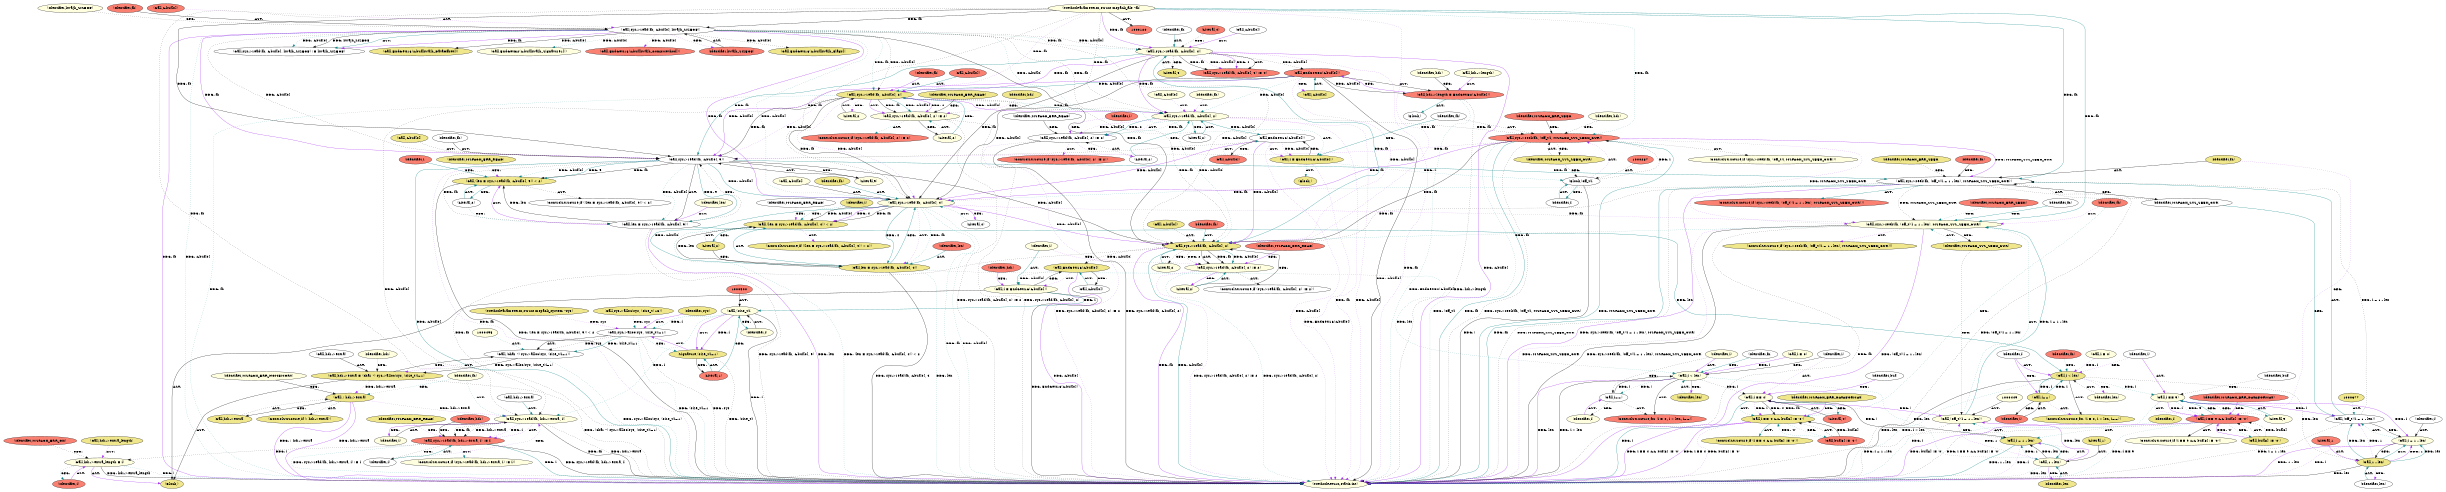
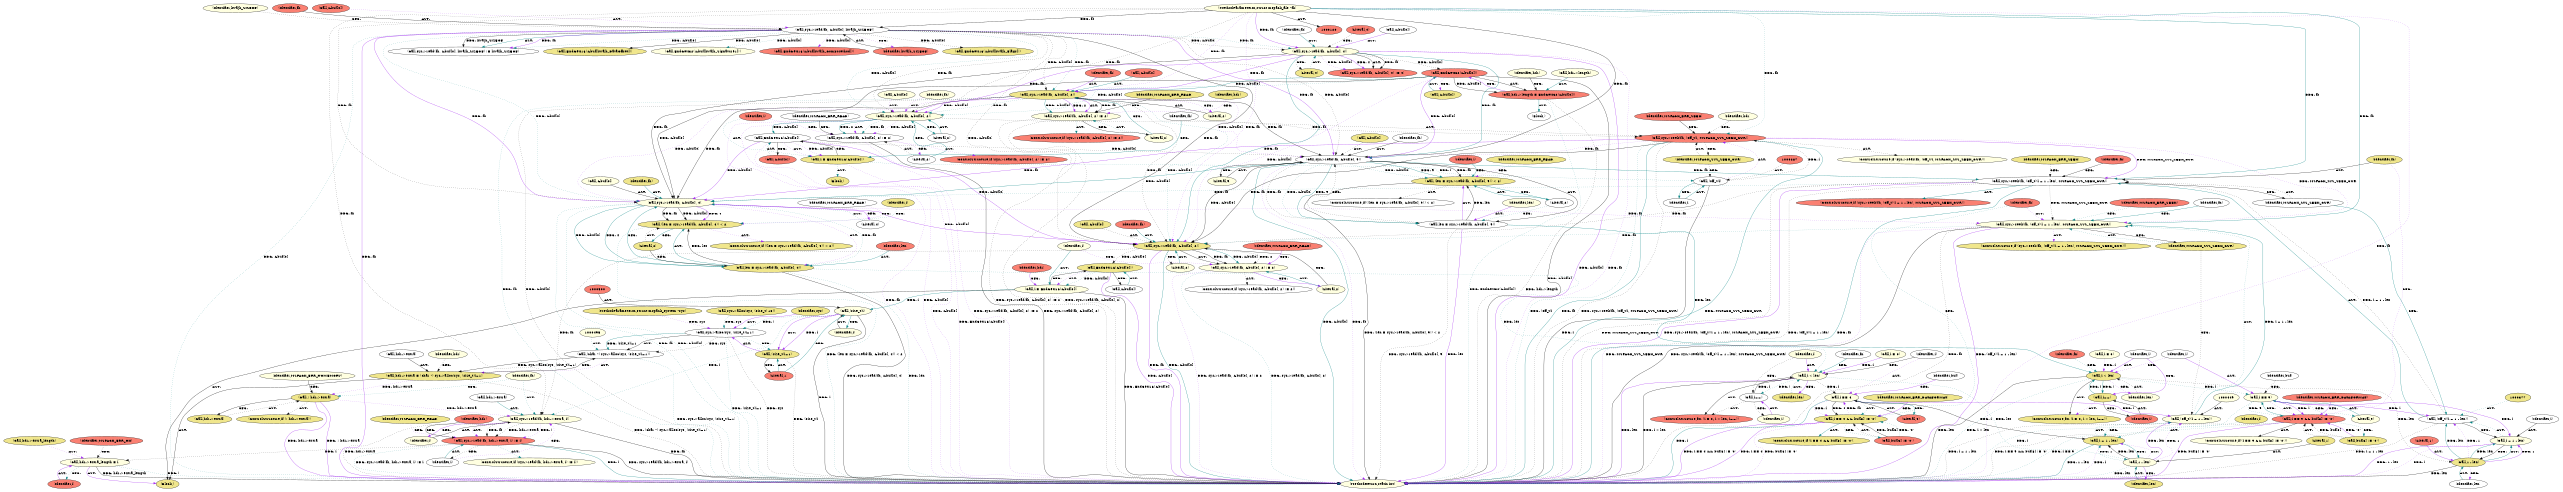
(1467, 83) -> (1558, 83)
none -> (2409, 129)
(1581, 181) -> (1710, 181)
(698, 354) -> (777, 354)
